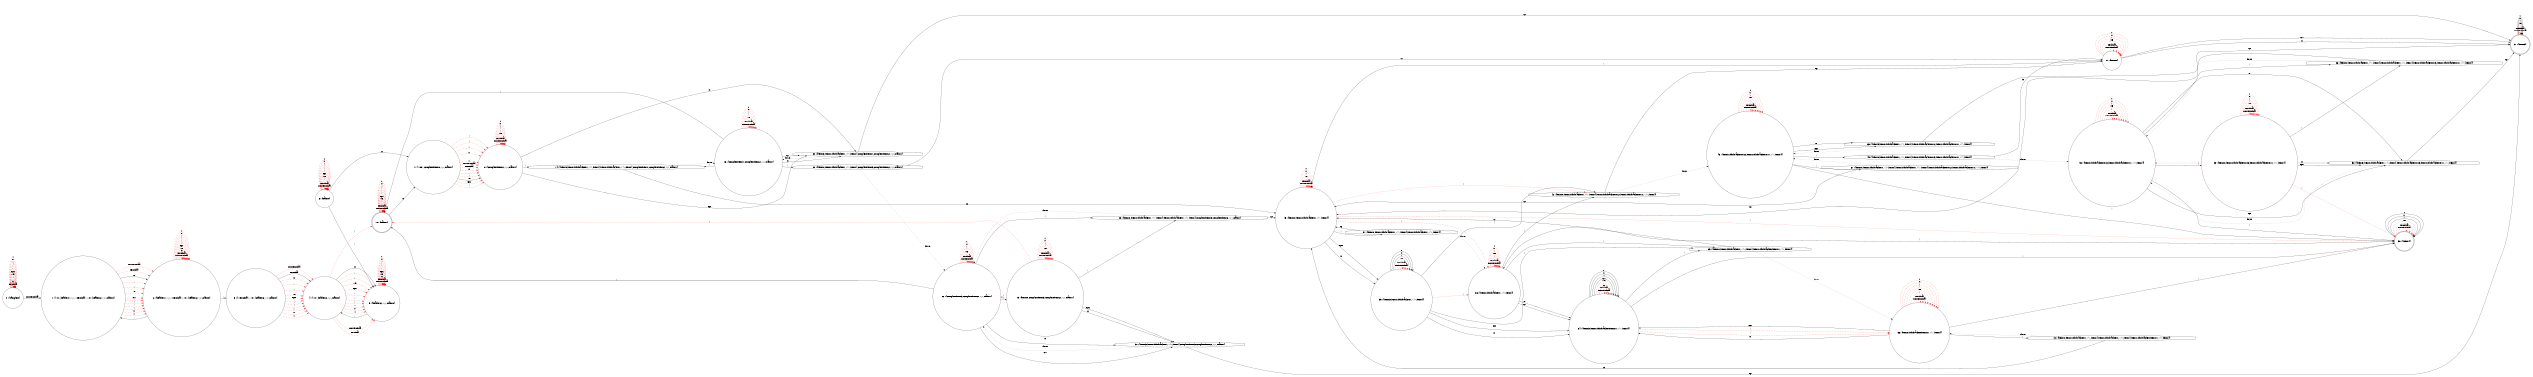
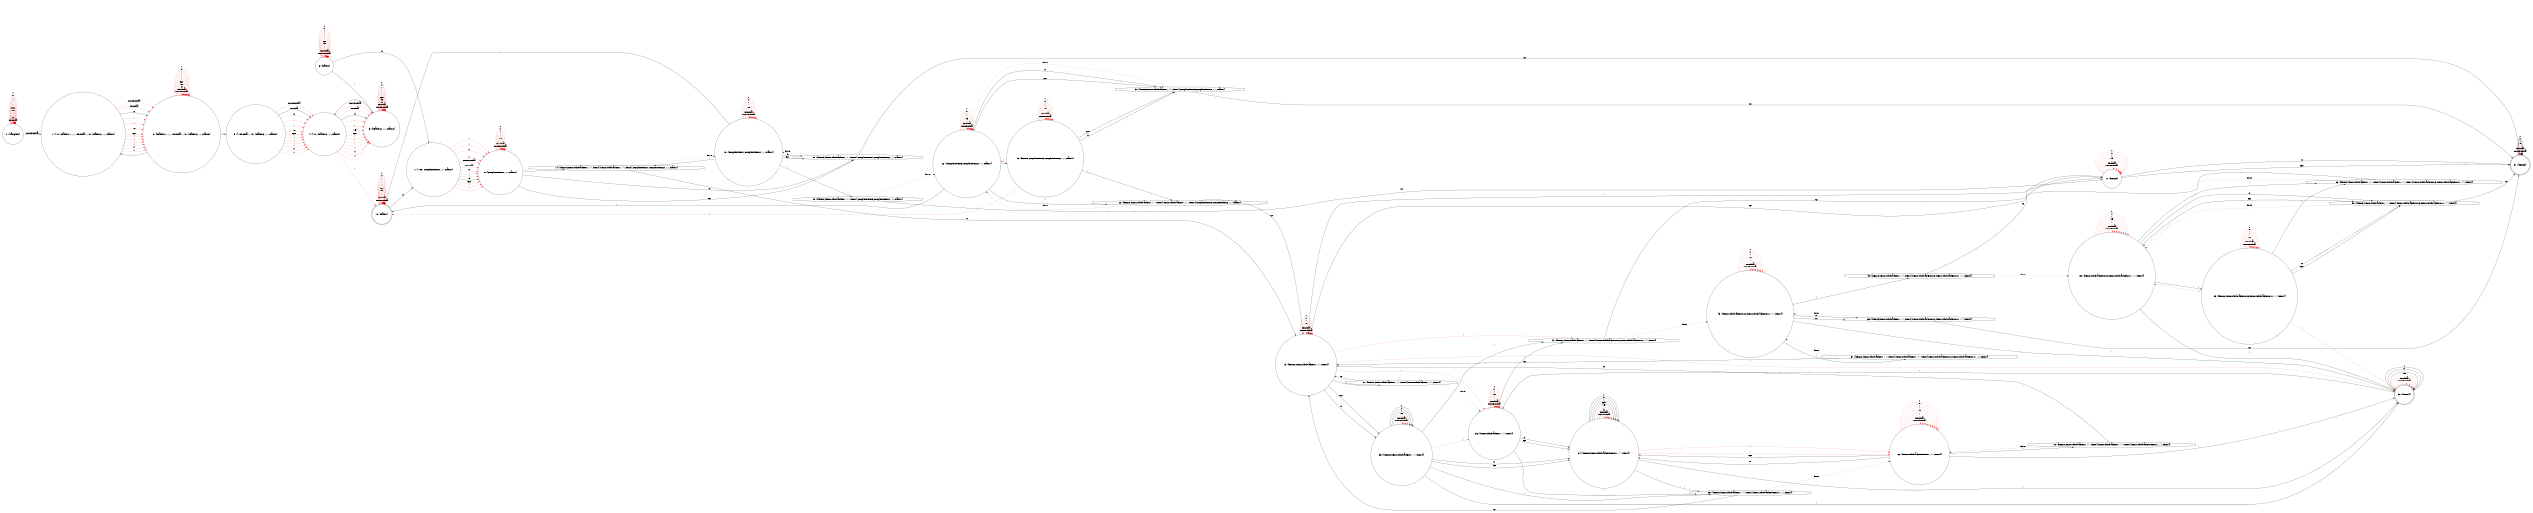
none -> (1926, 504)
